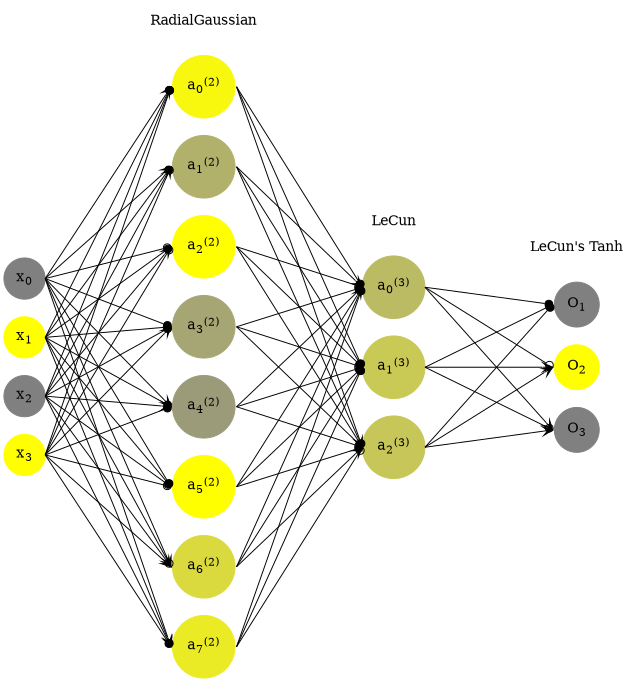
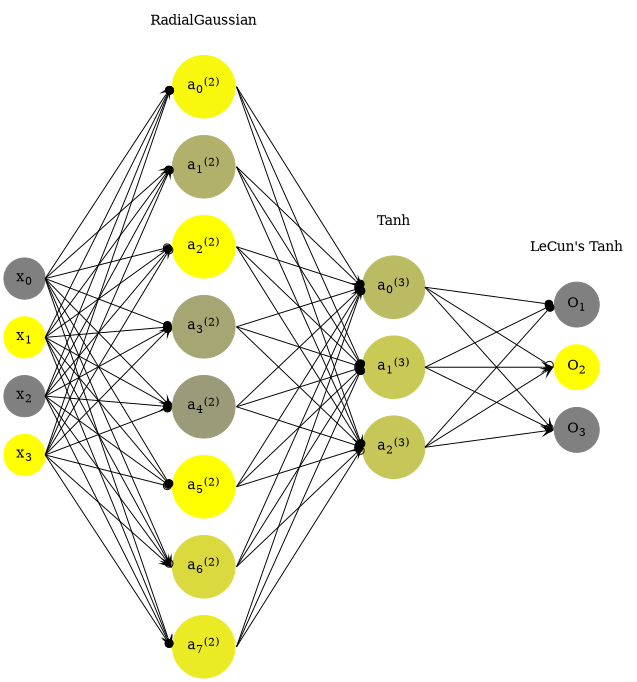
(394, 222) -> (394, 222)
